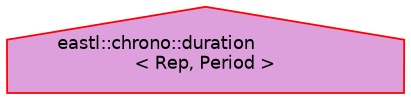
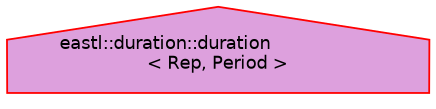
(206, 54) -> (218, 54)
